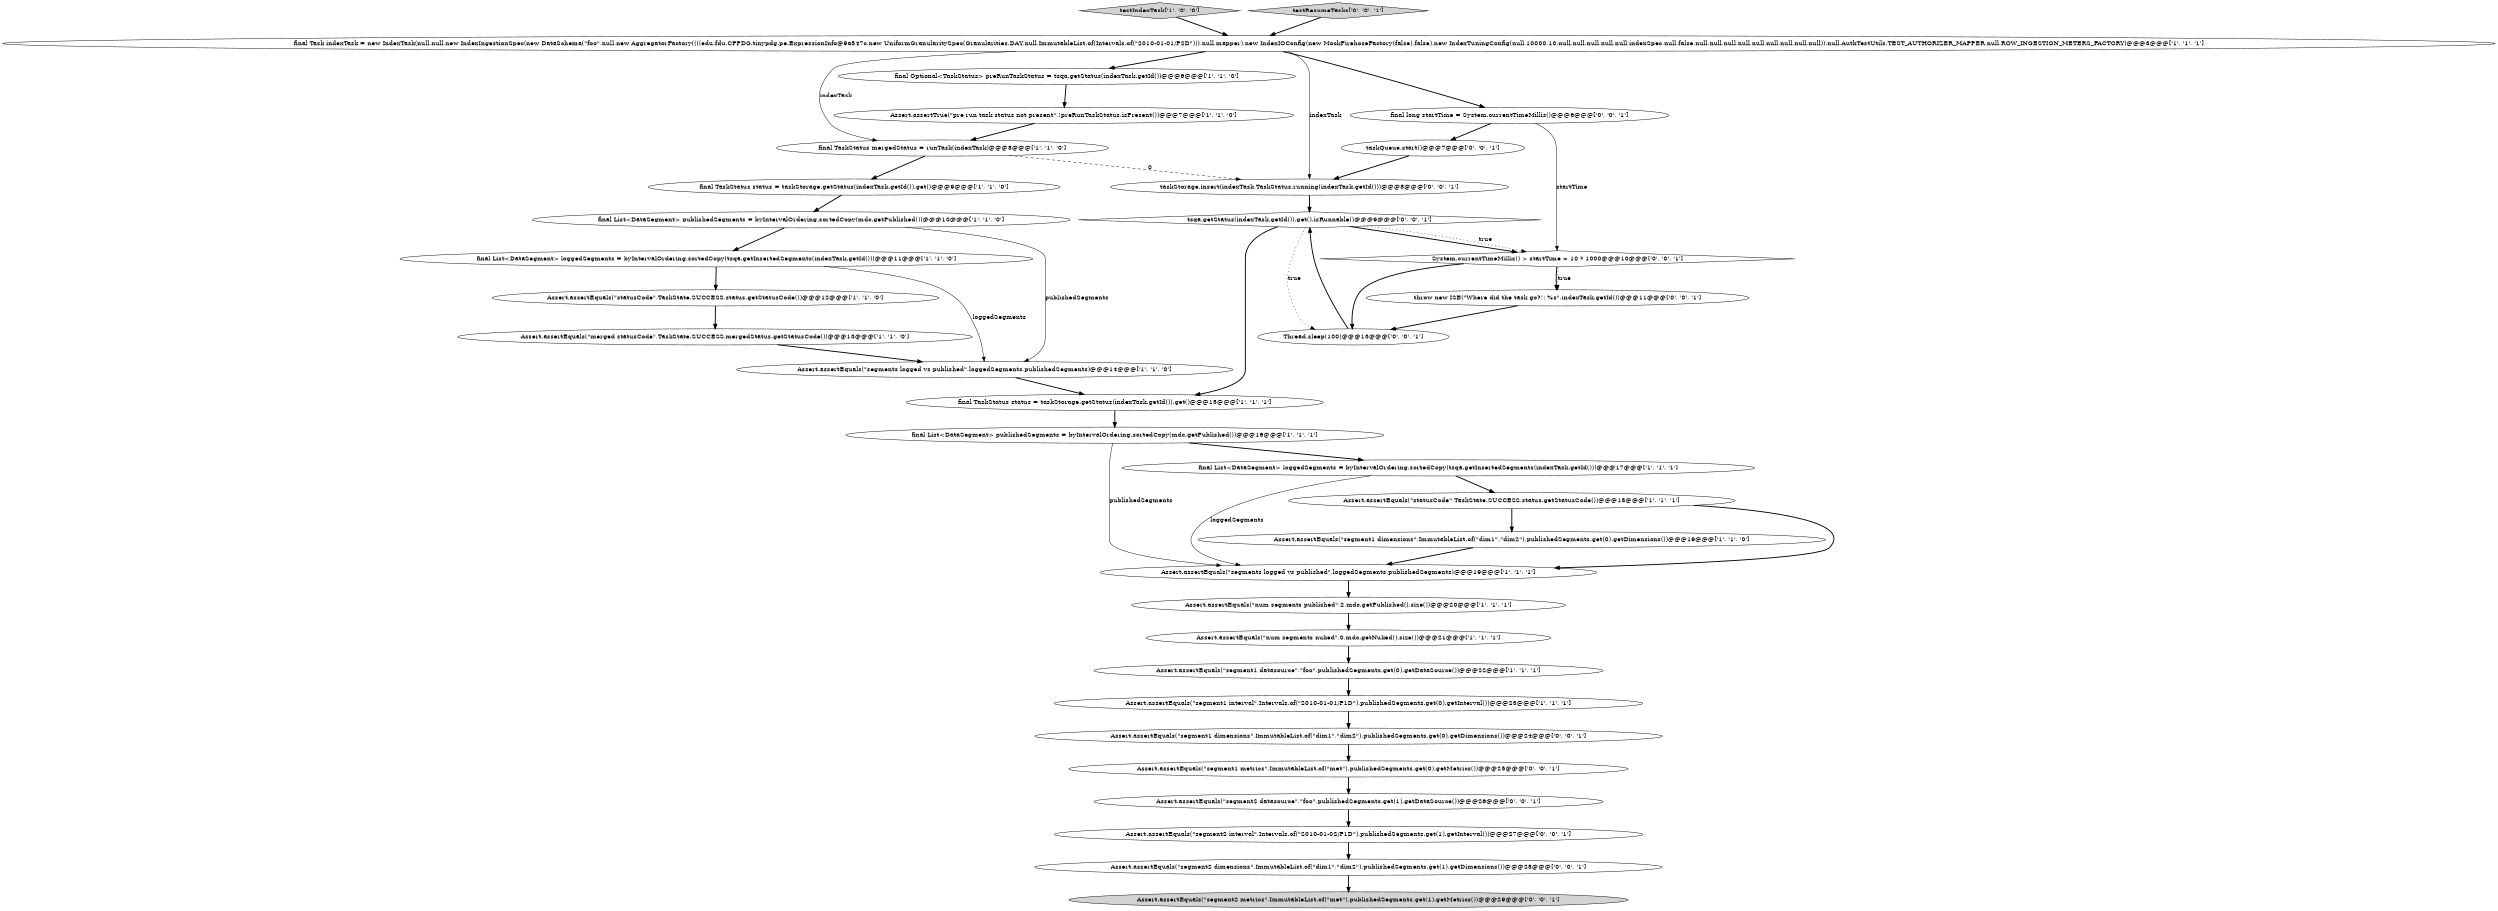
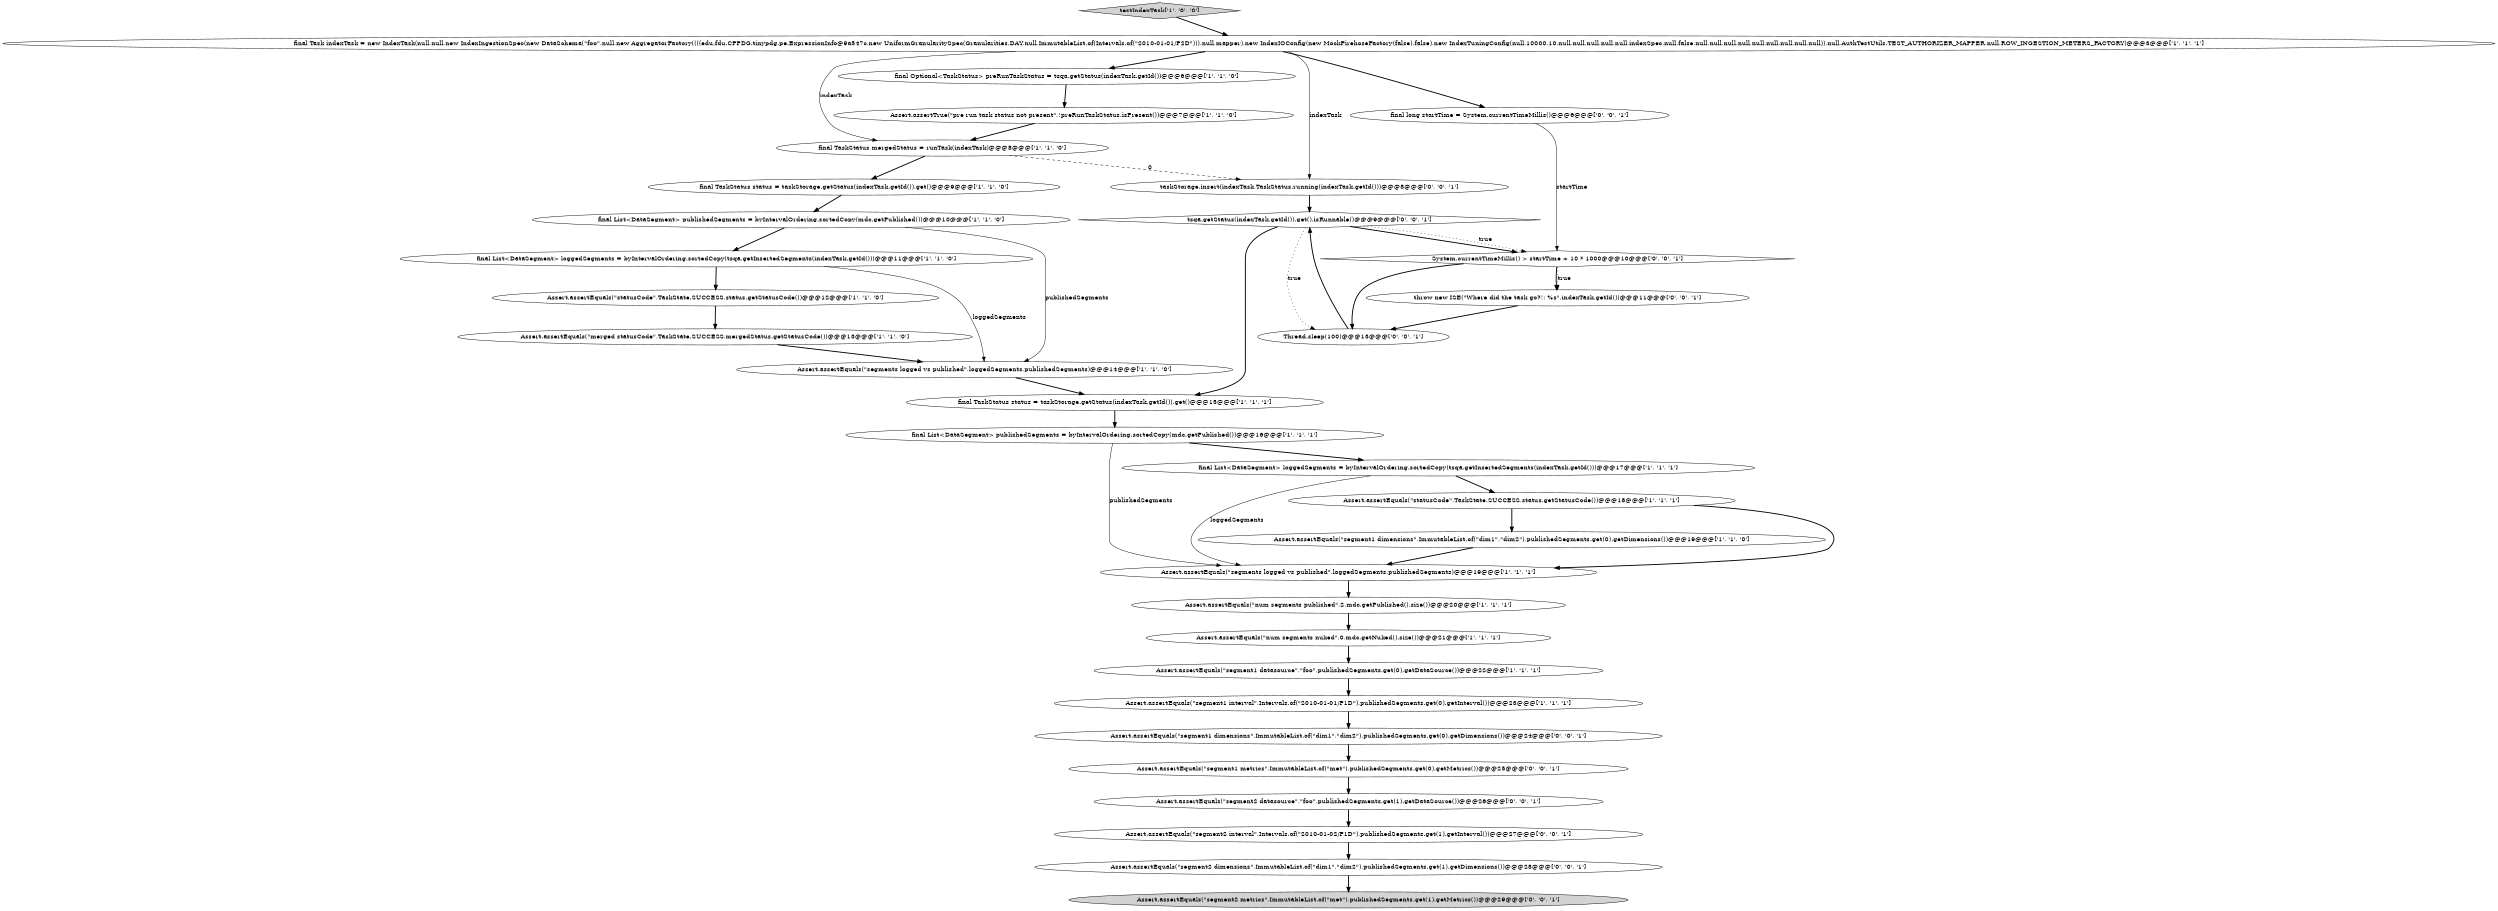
(1338, 11) -> none
(1433, 148) -> none
